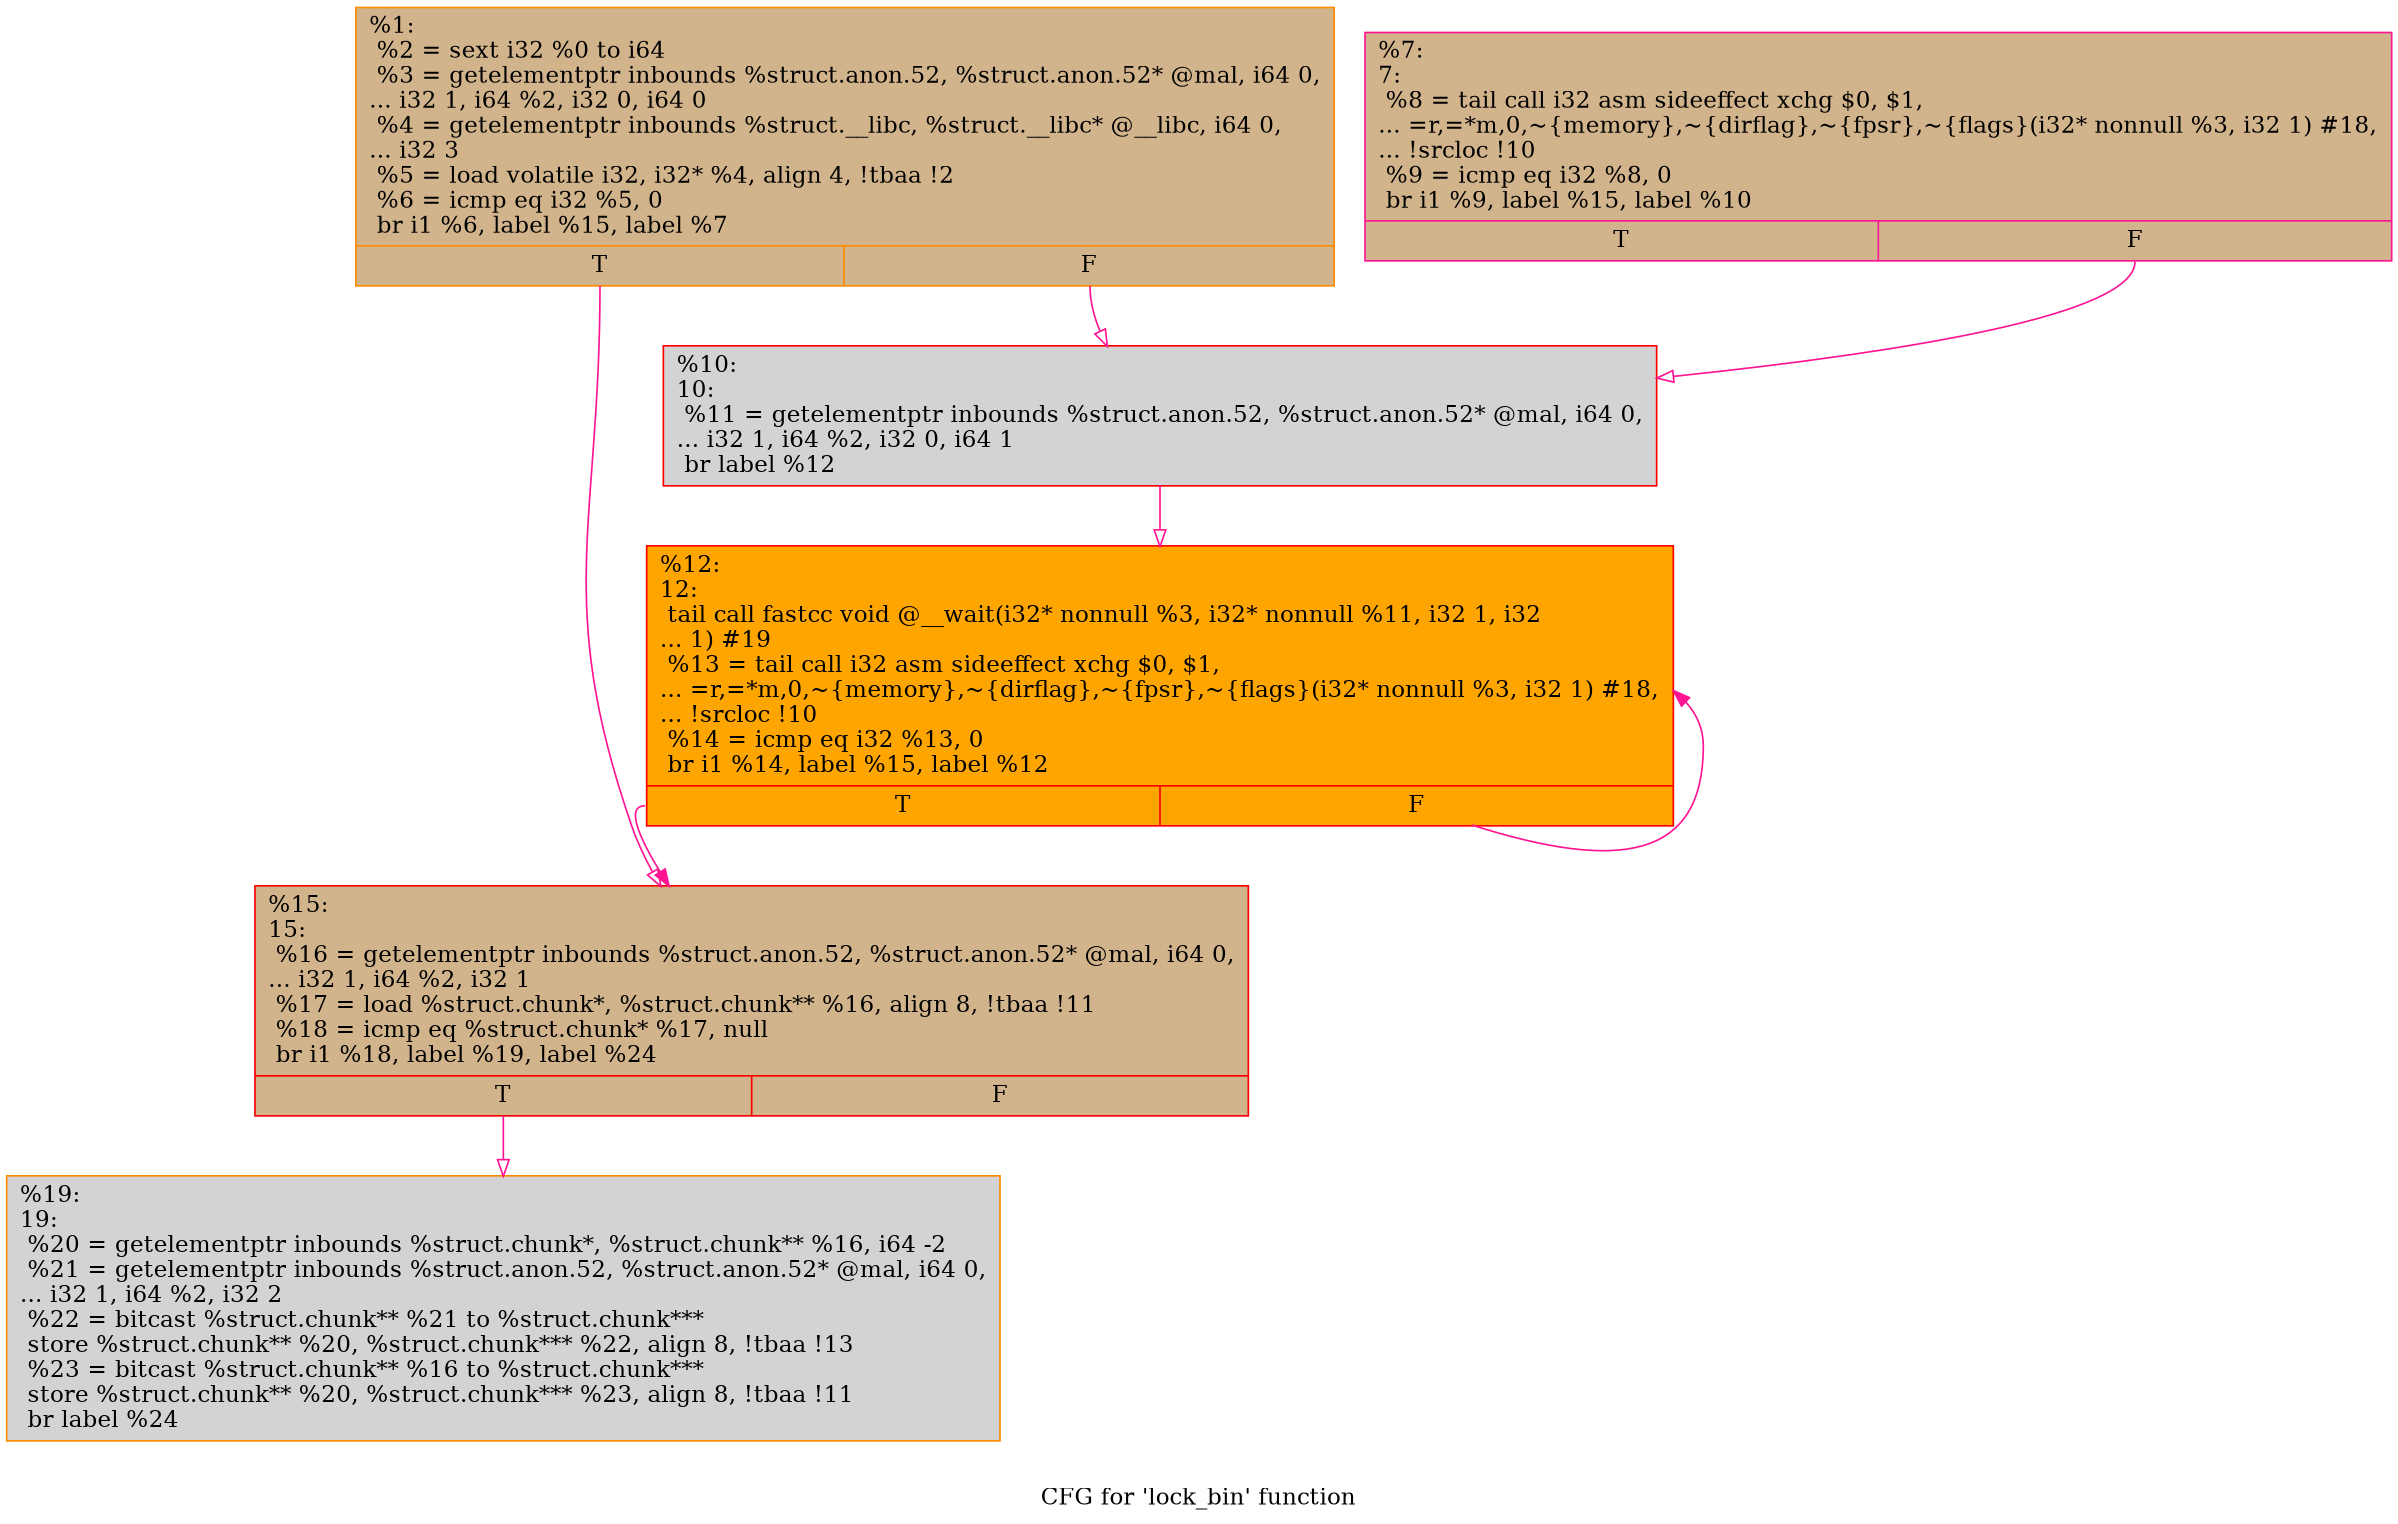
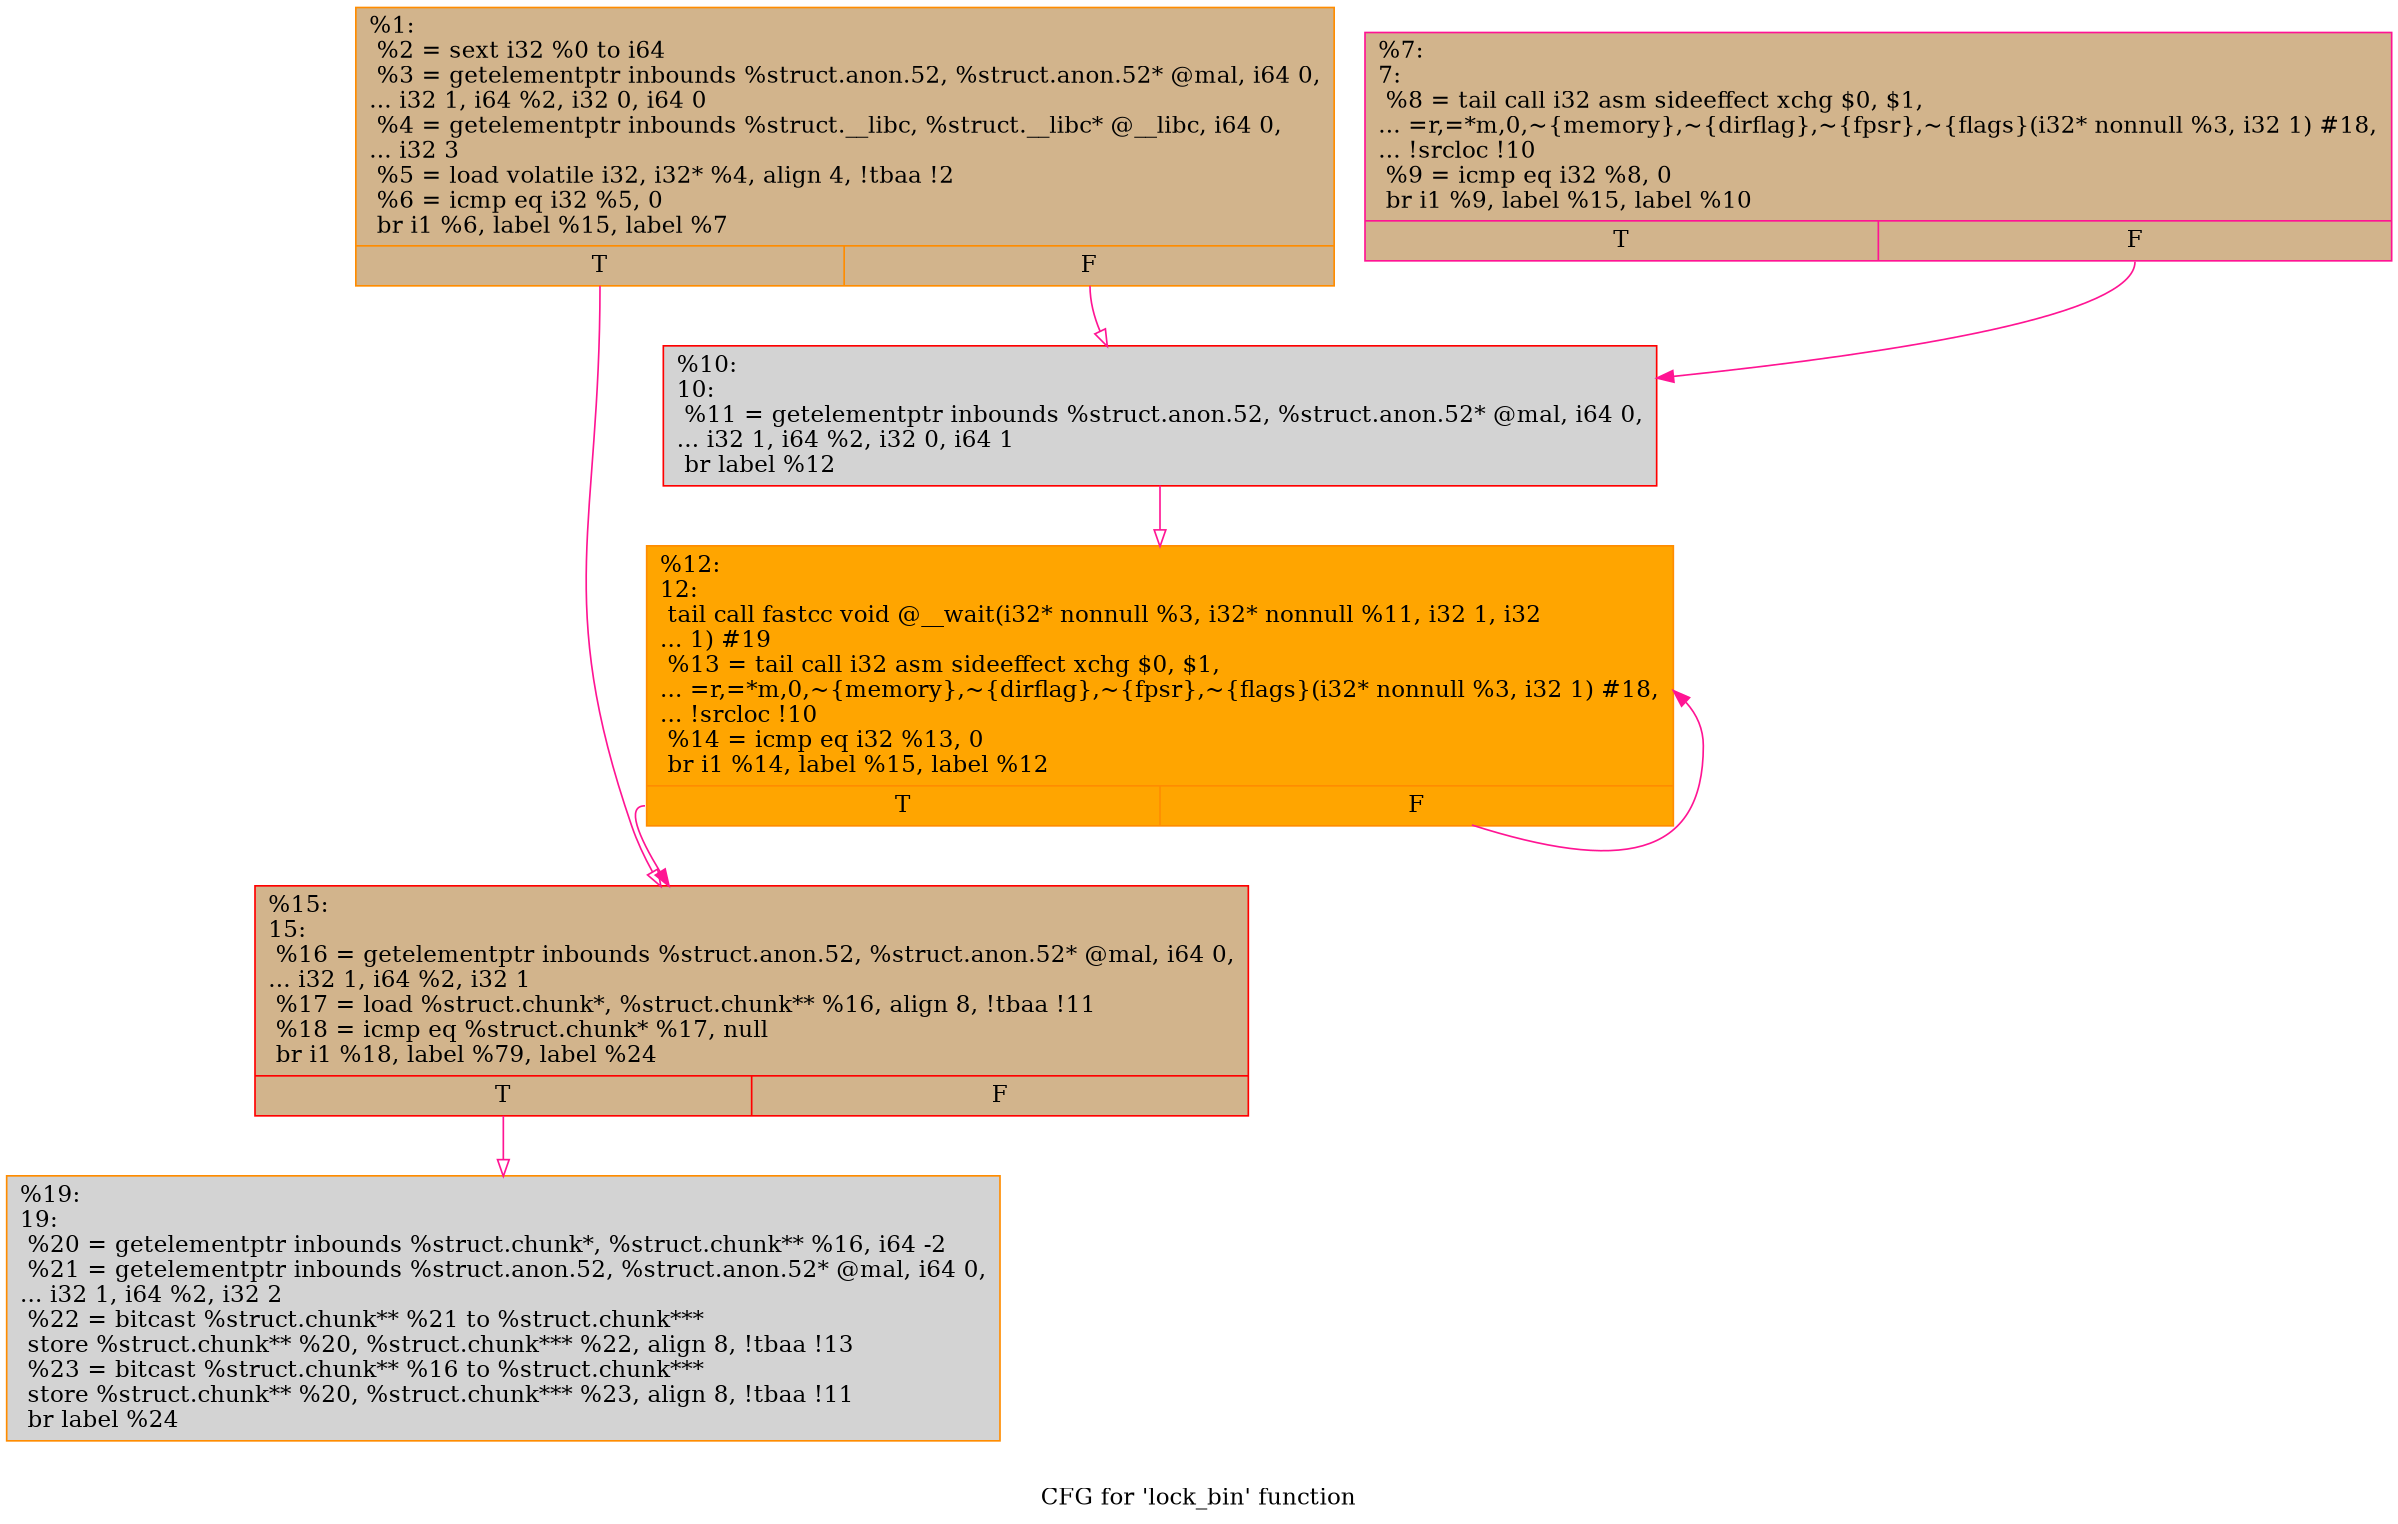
(1915, 345) -> (1915, 345)
(1160, 686) -> (1160, 686)
(463, 1055) -> (463, 1055)
